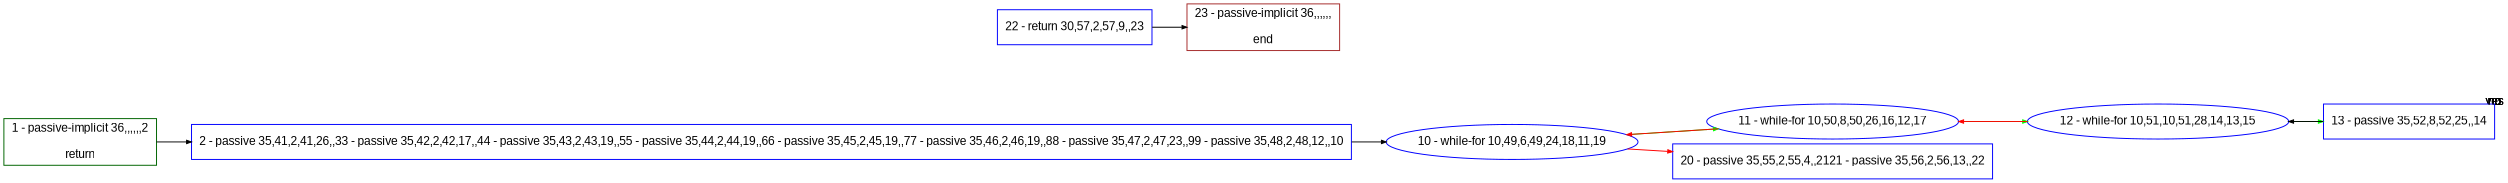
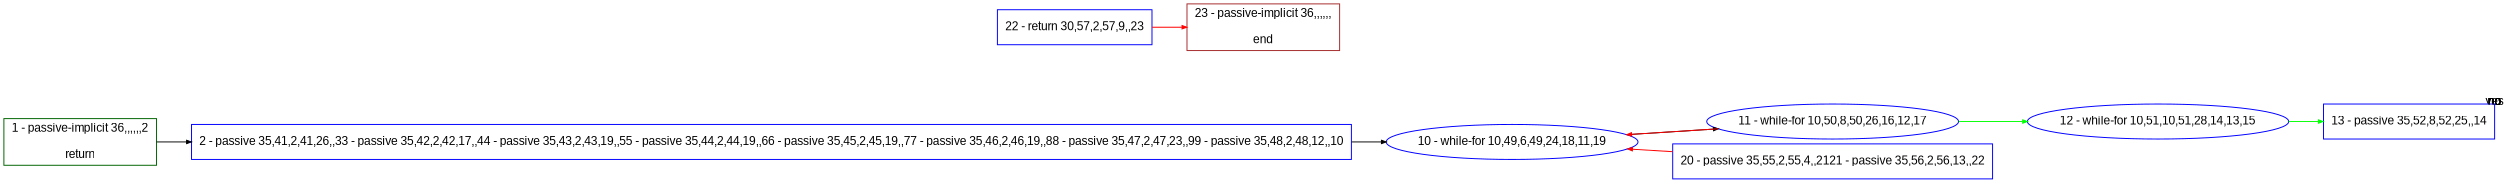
(1167, 27) -> (1167, 27)
(2495, 102) -> (2495, 102)
(1996, 122) -> none
(2308, 122) -> none
(1670, 132) -> (1670, 132)
(1648, 150) -> (1653, 150)
